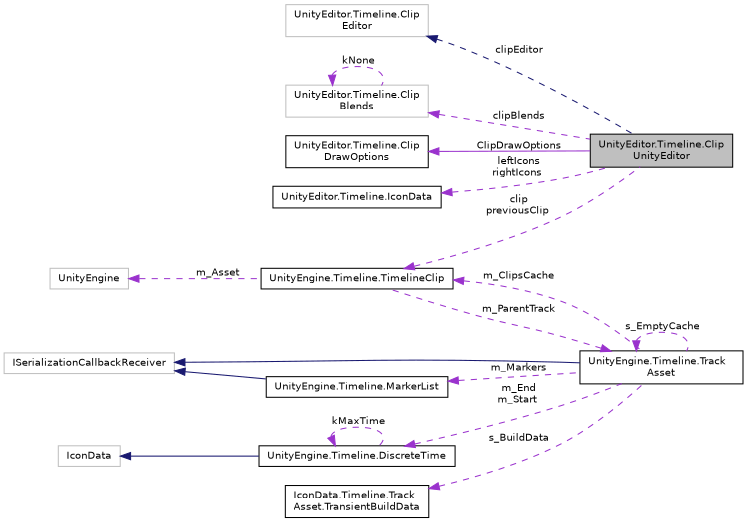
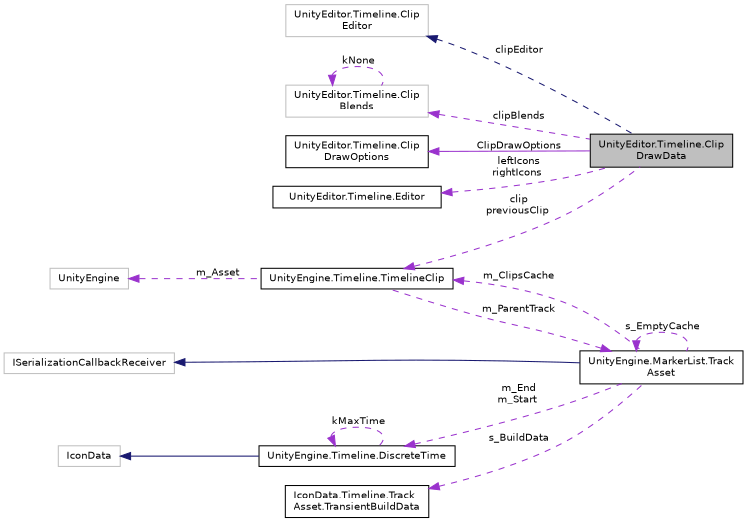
(661, 151) -> (661, 151)
(357, 197) -> (357, 197)
(661, 367) -> (661, 367)
(357, 387) -> none
